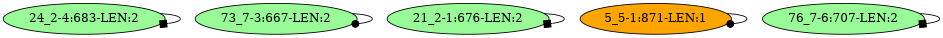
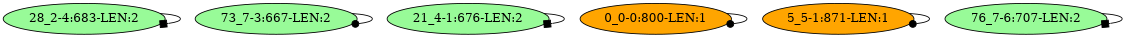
(84, 19) -> (84, 19)
(468, 19) -> (468, 19)
none -> (656, 19)
